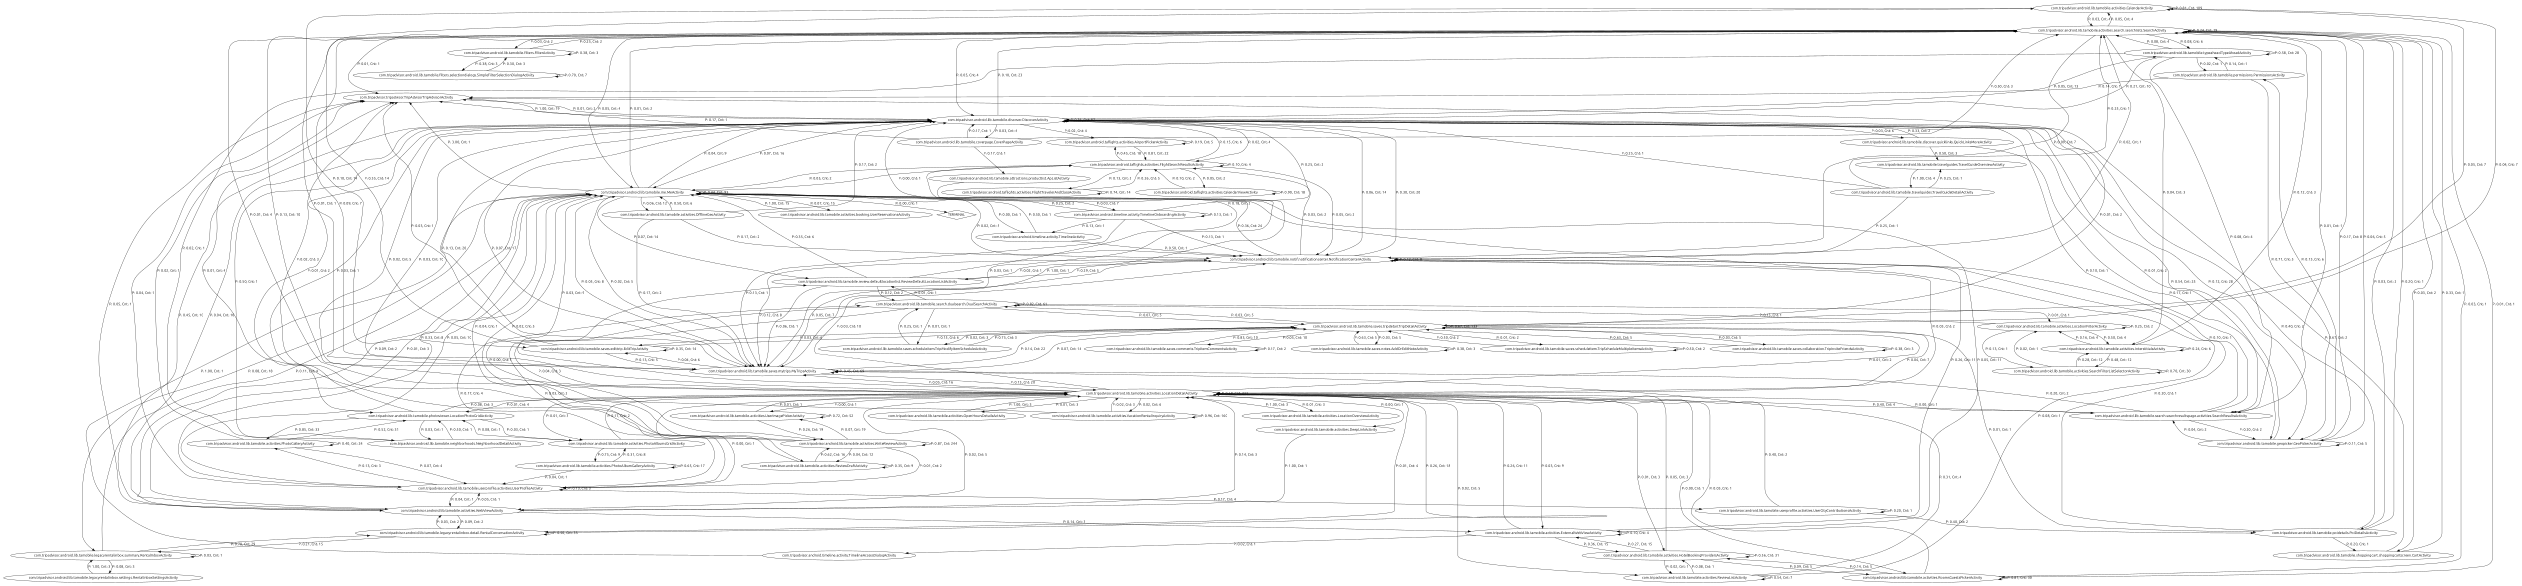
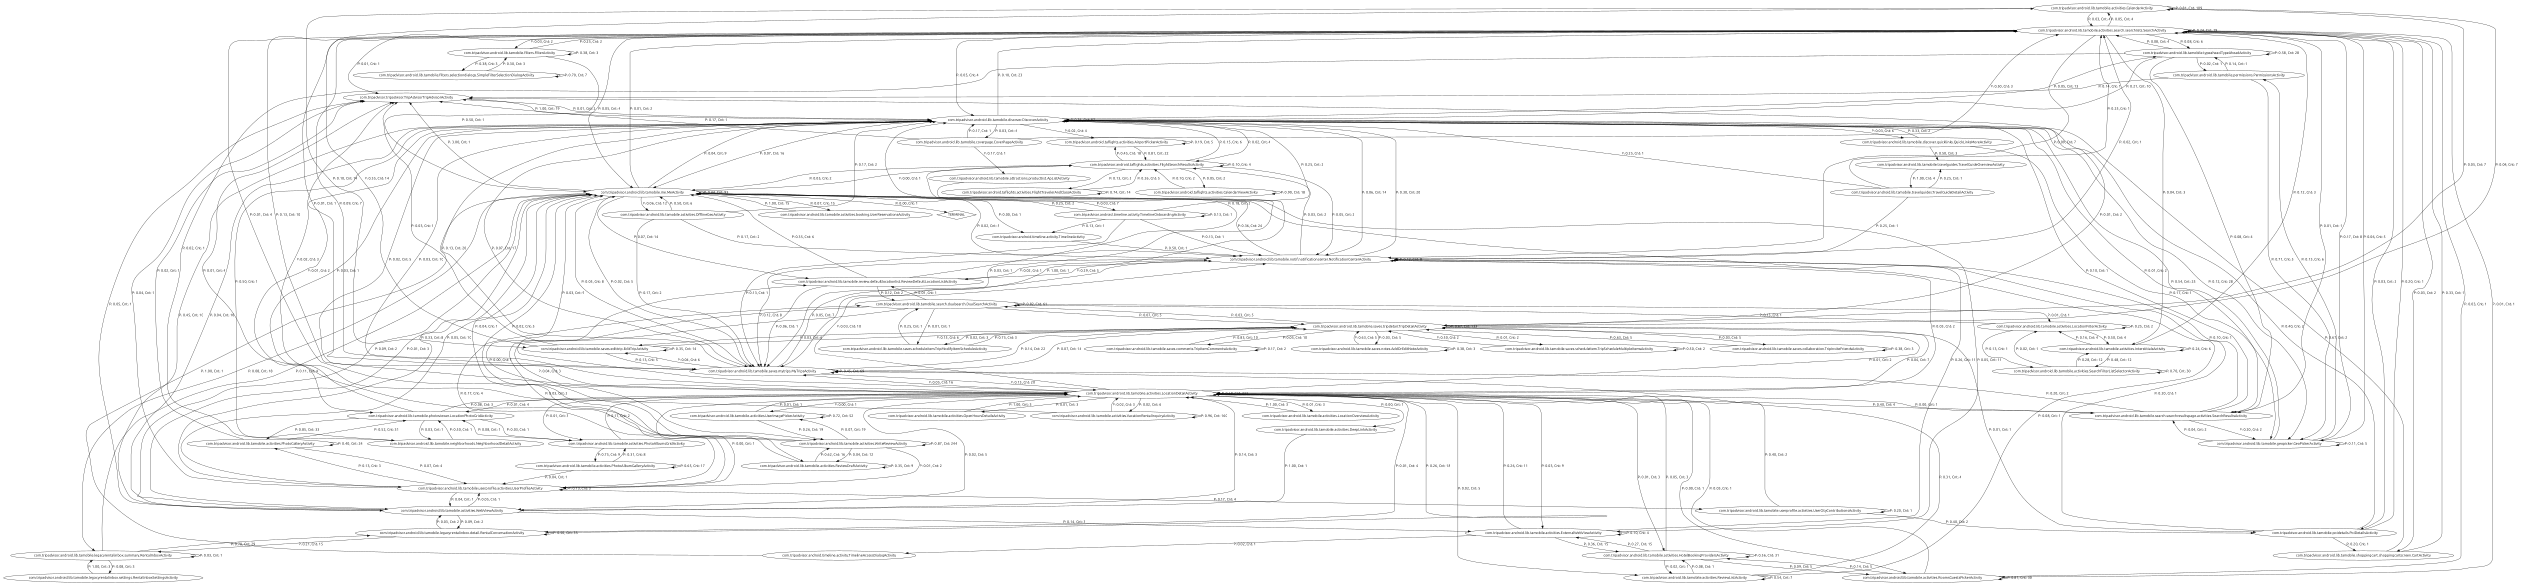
(875, 198) -> (421, 115)
